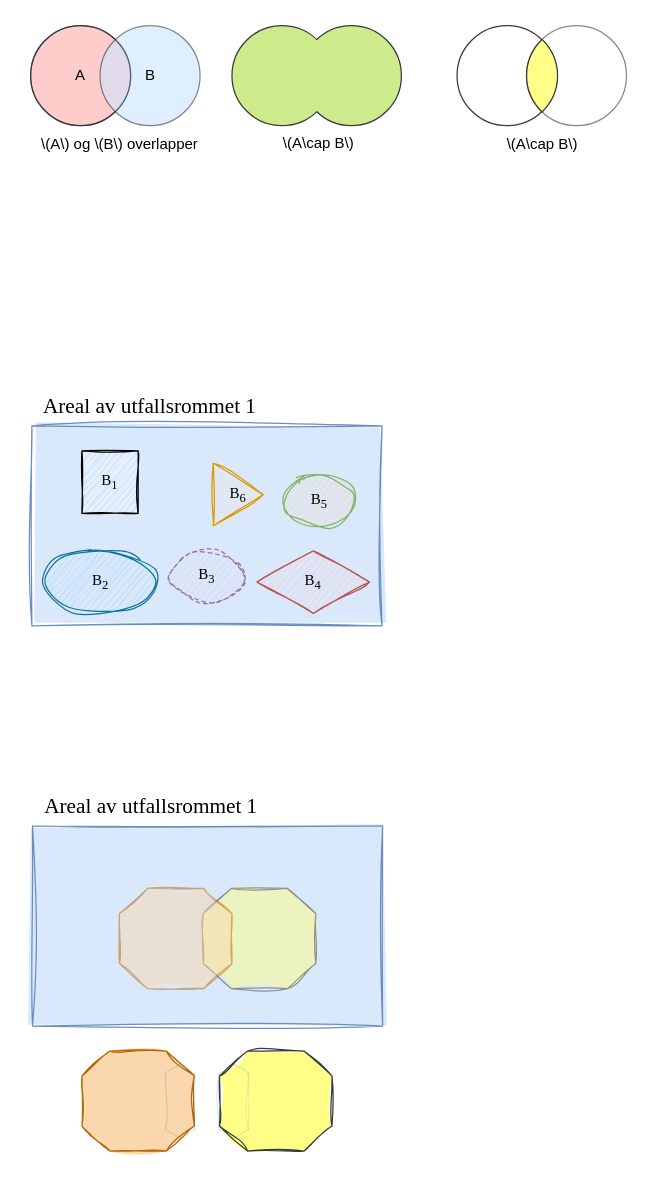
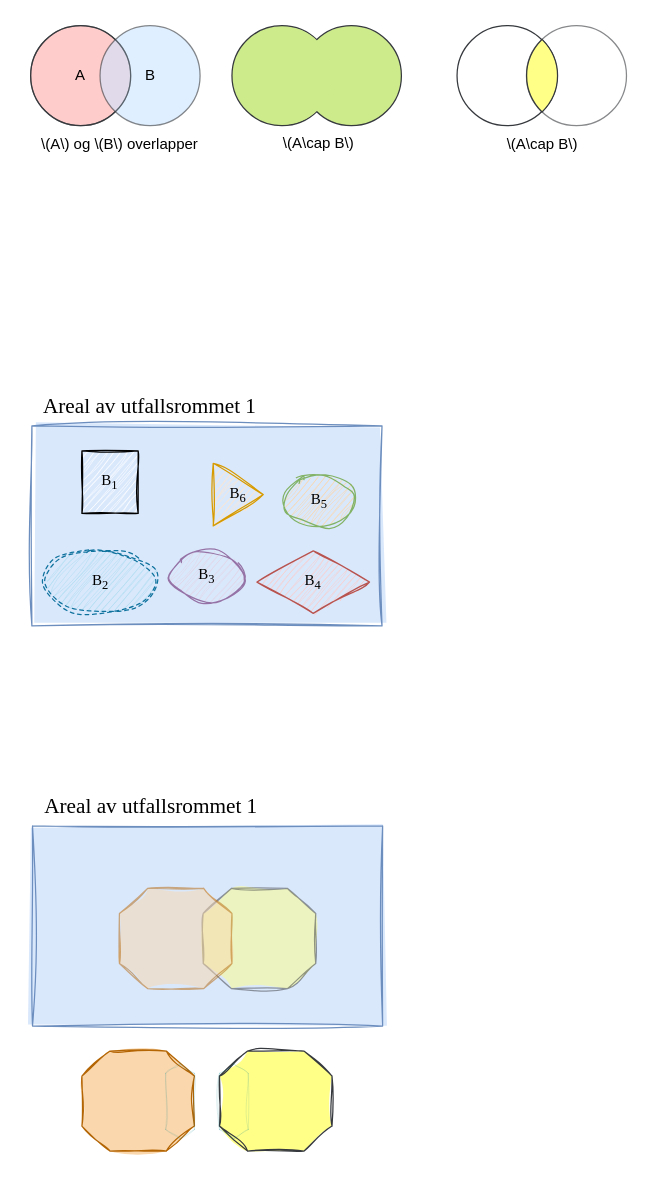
(207, 576) -> (207, 576)
(101, 582) -> (101, 582)
